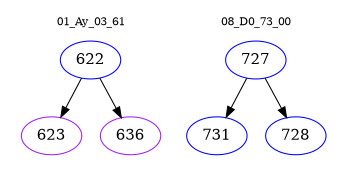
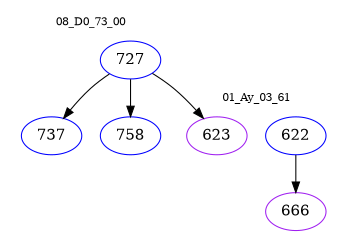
(74, 93) -> (185, 99)
(131, 136) -> (296, 212)
(217, 136) -> (52, 136)
(296, 136) -> (131, 136)
